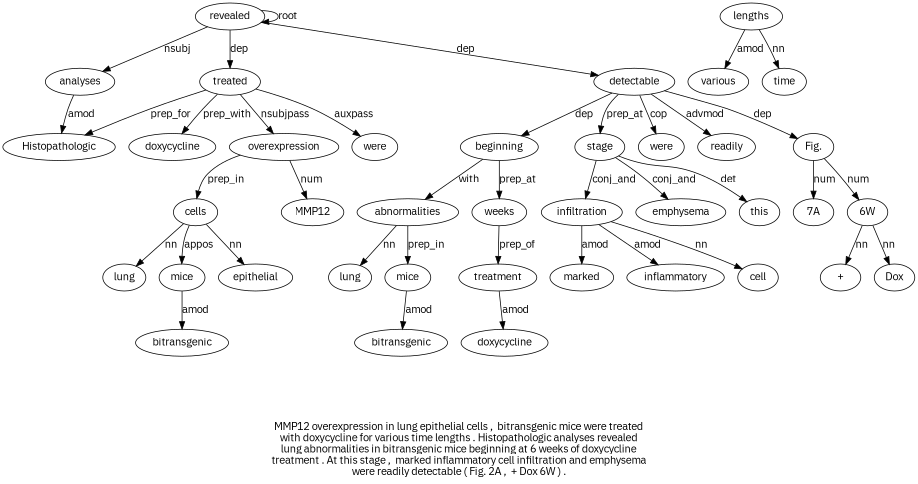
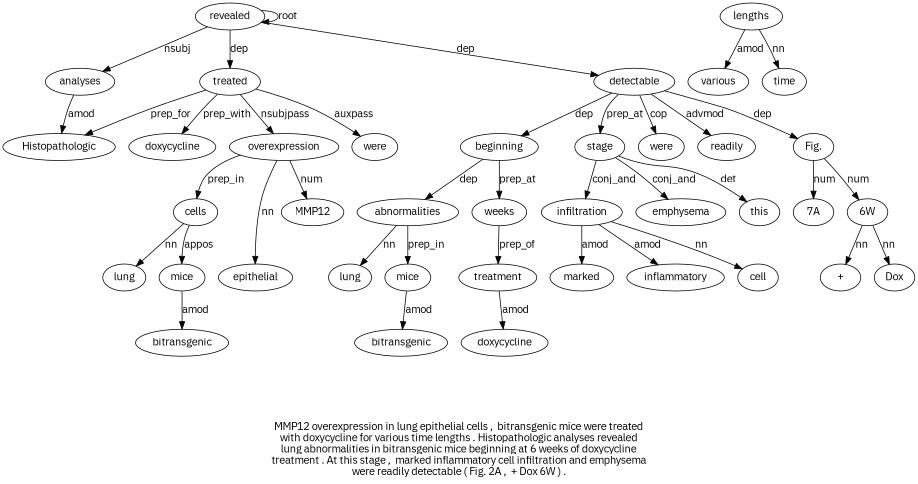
(469, 180) -> (469, 180)
(223, 242) -> (260, 207)
